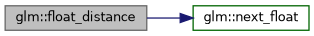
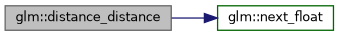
(76, 18) -> (88, 18)
